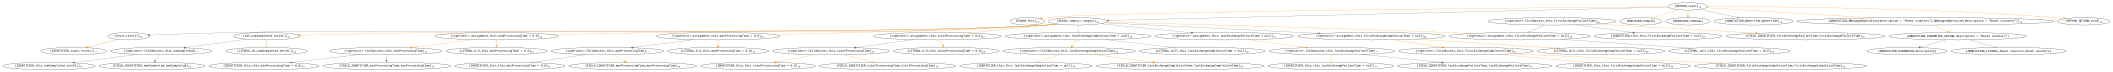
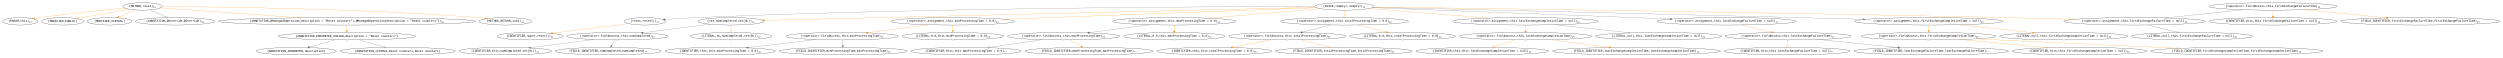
(1389, 14) -> none
(1604, 29) -> (2273, 13)
